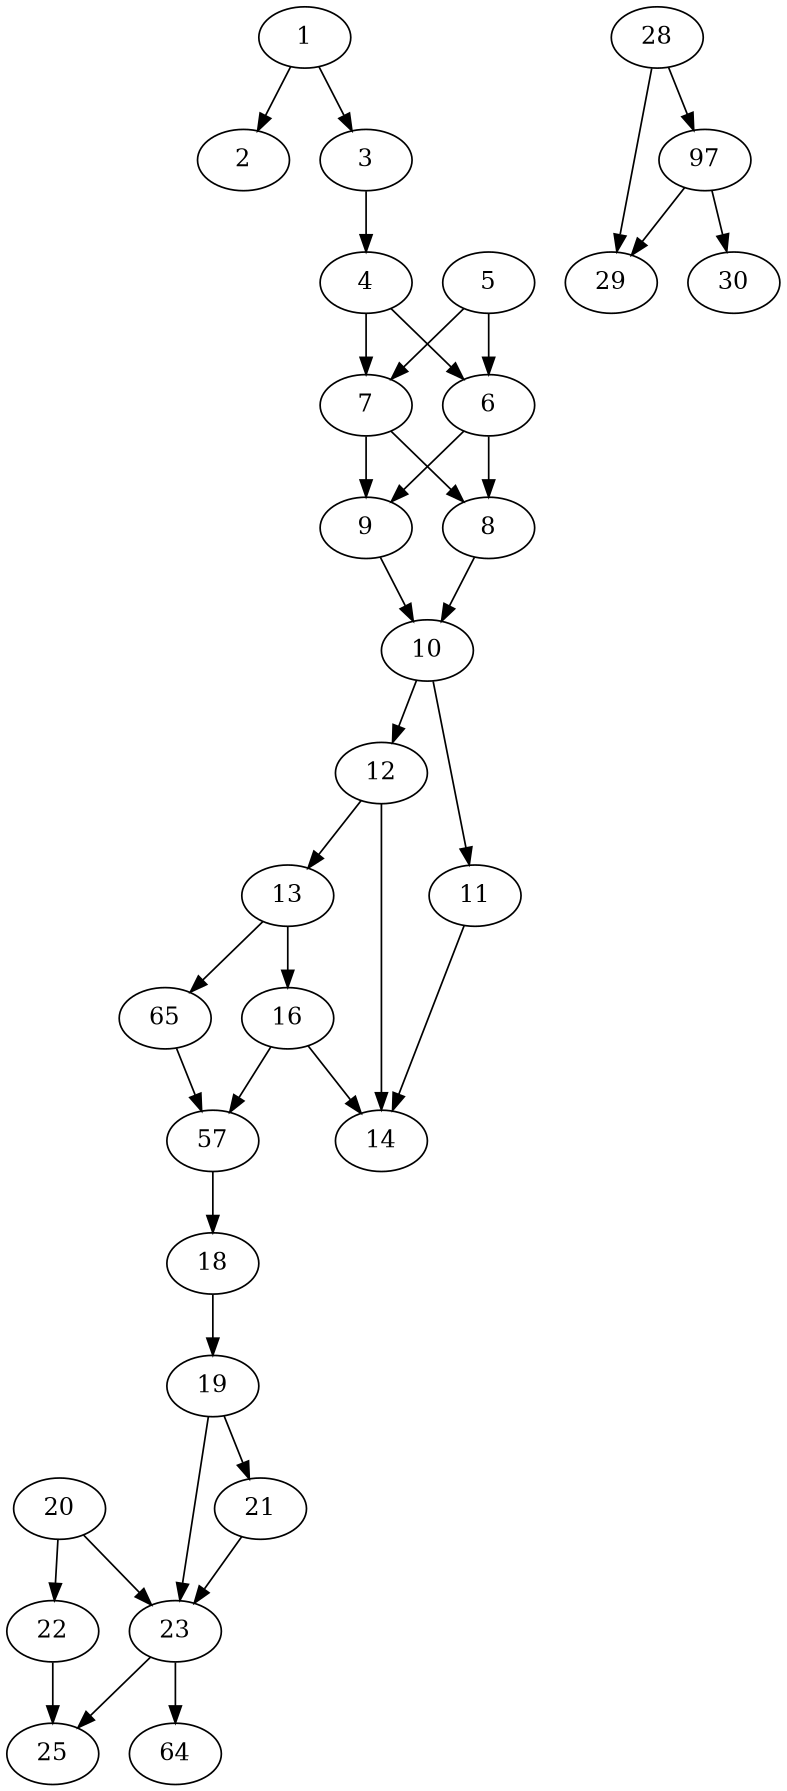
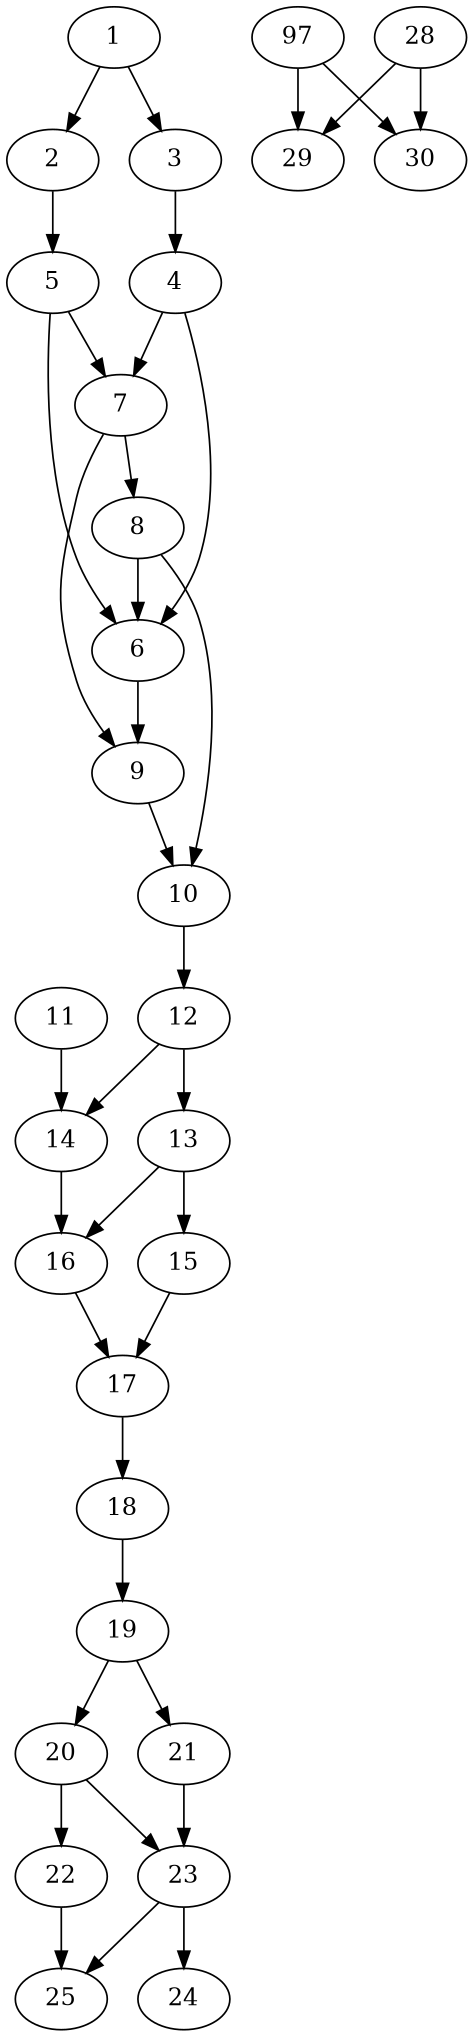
(678, 91) -> (421, 90)
none -> (53, 213)
(489, 458) -> (138, 581)
(450, 765) -> none
(165, 1018) -> (184, 1263)
(329, 1073) -> (61, 1194)
(213, 1141) -> (123, 1386)
(195, 1500) -> (96, 1685)
(175, 1754) -> (184, 1999)
